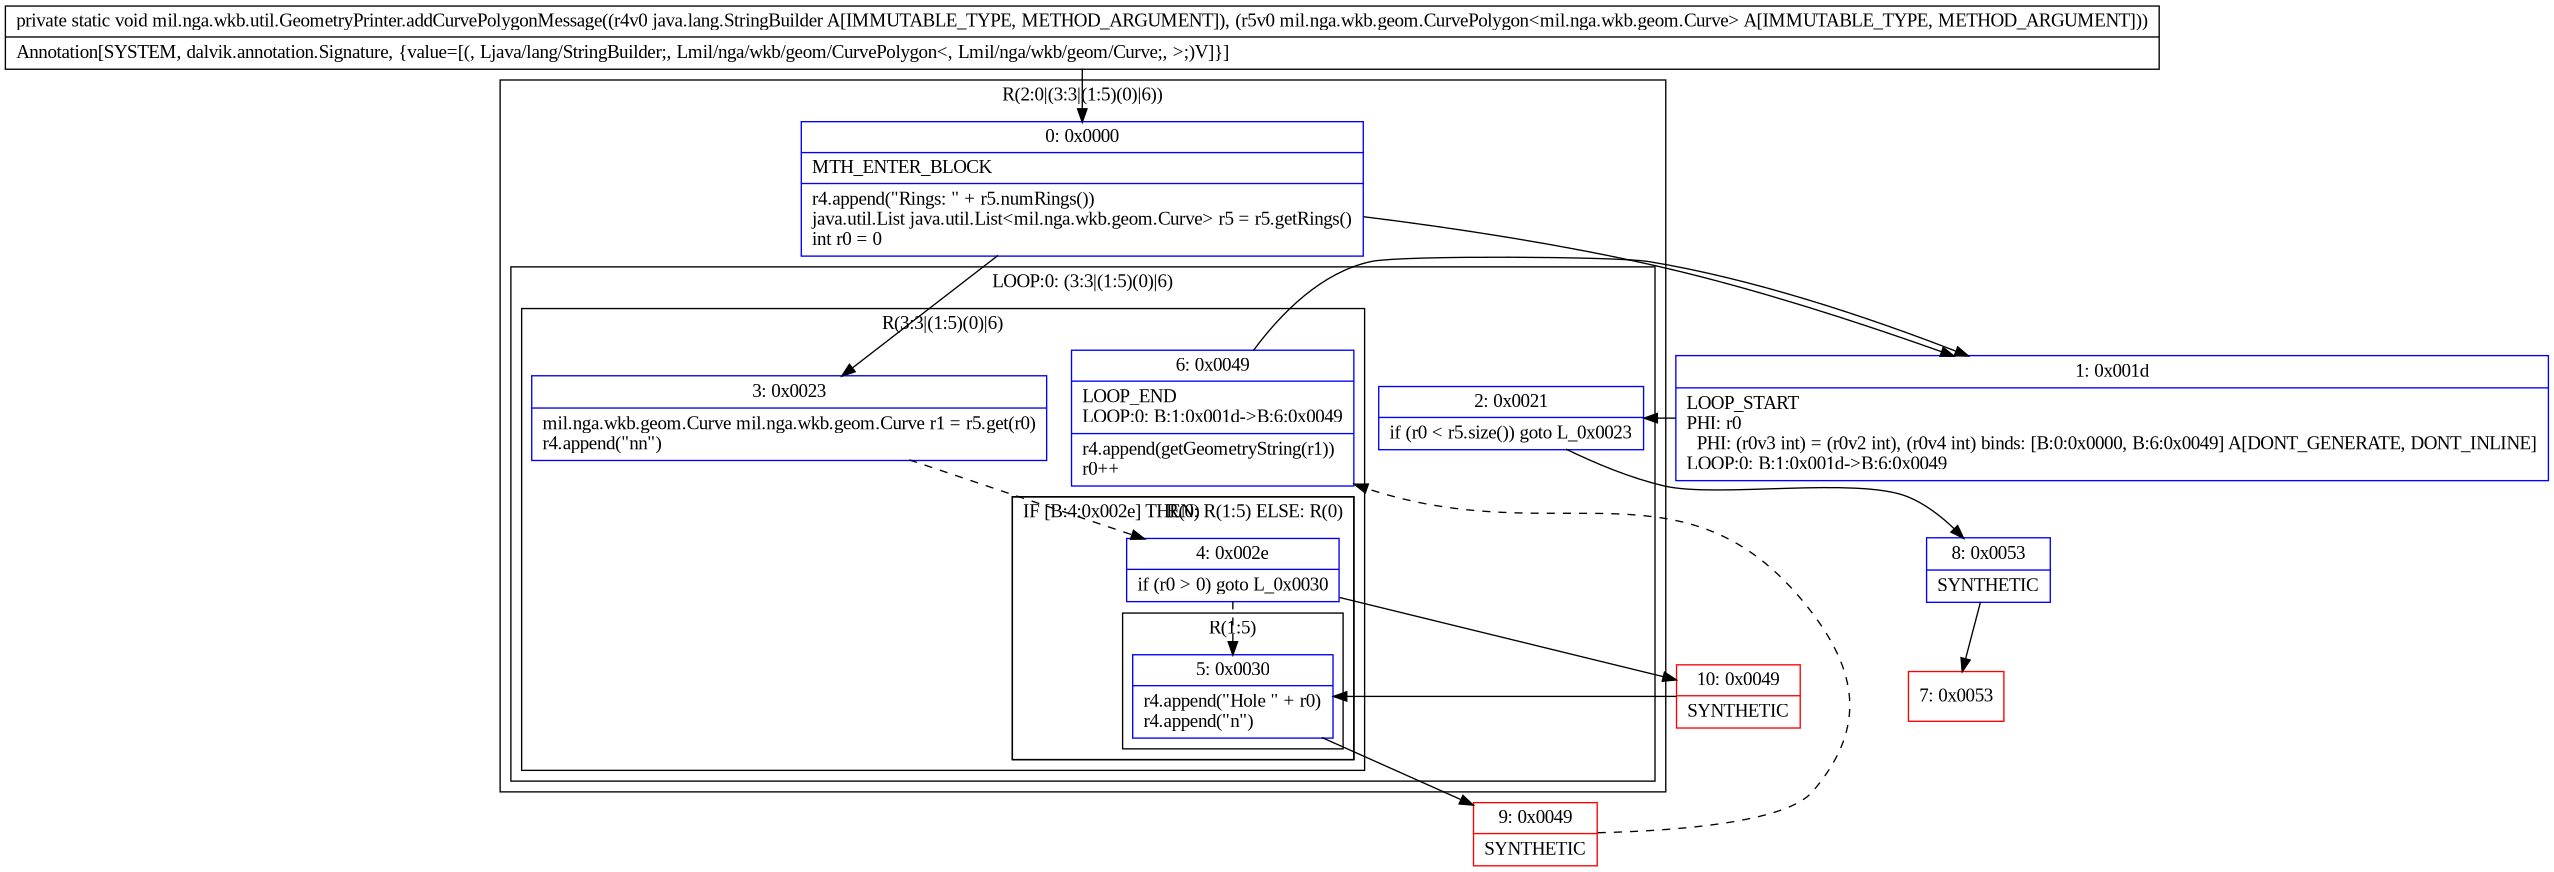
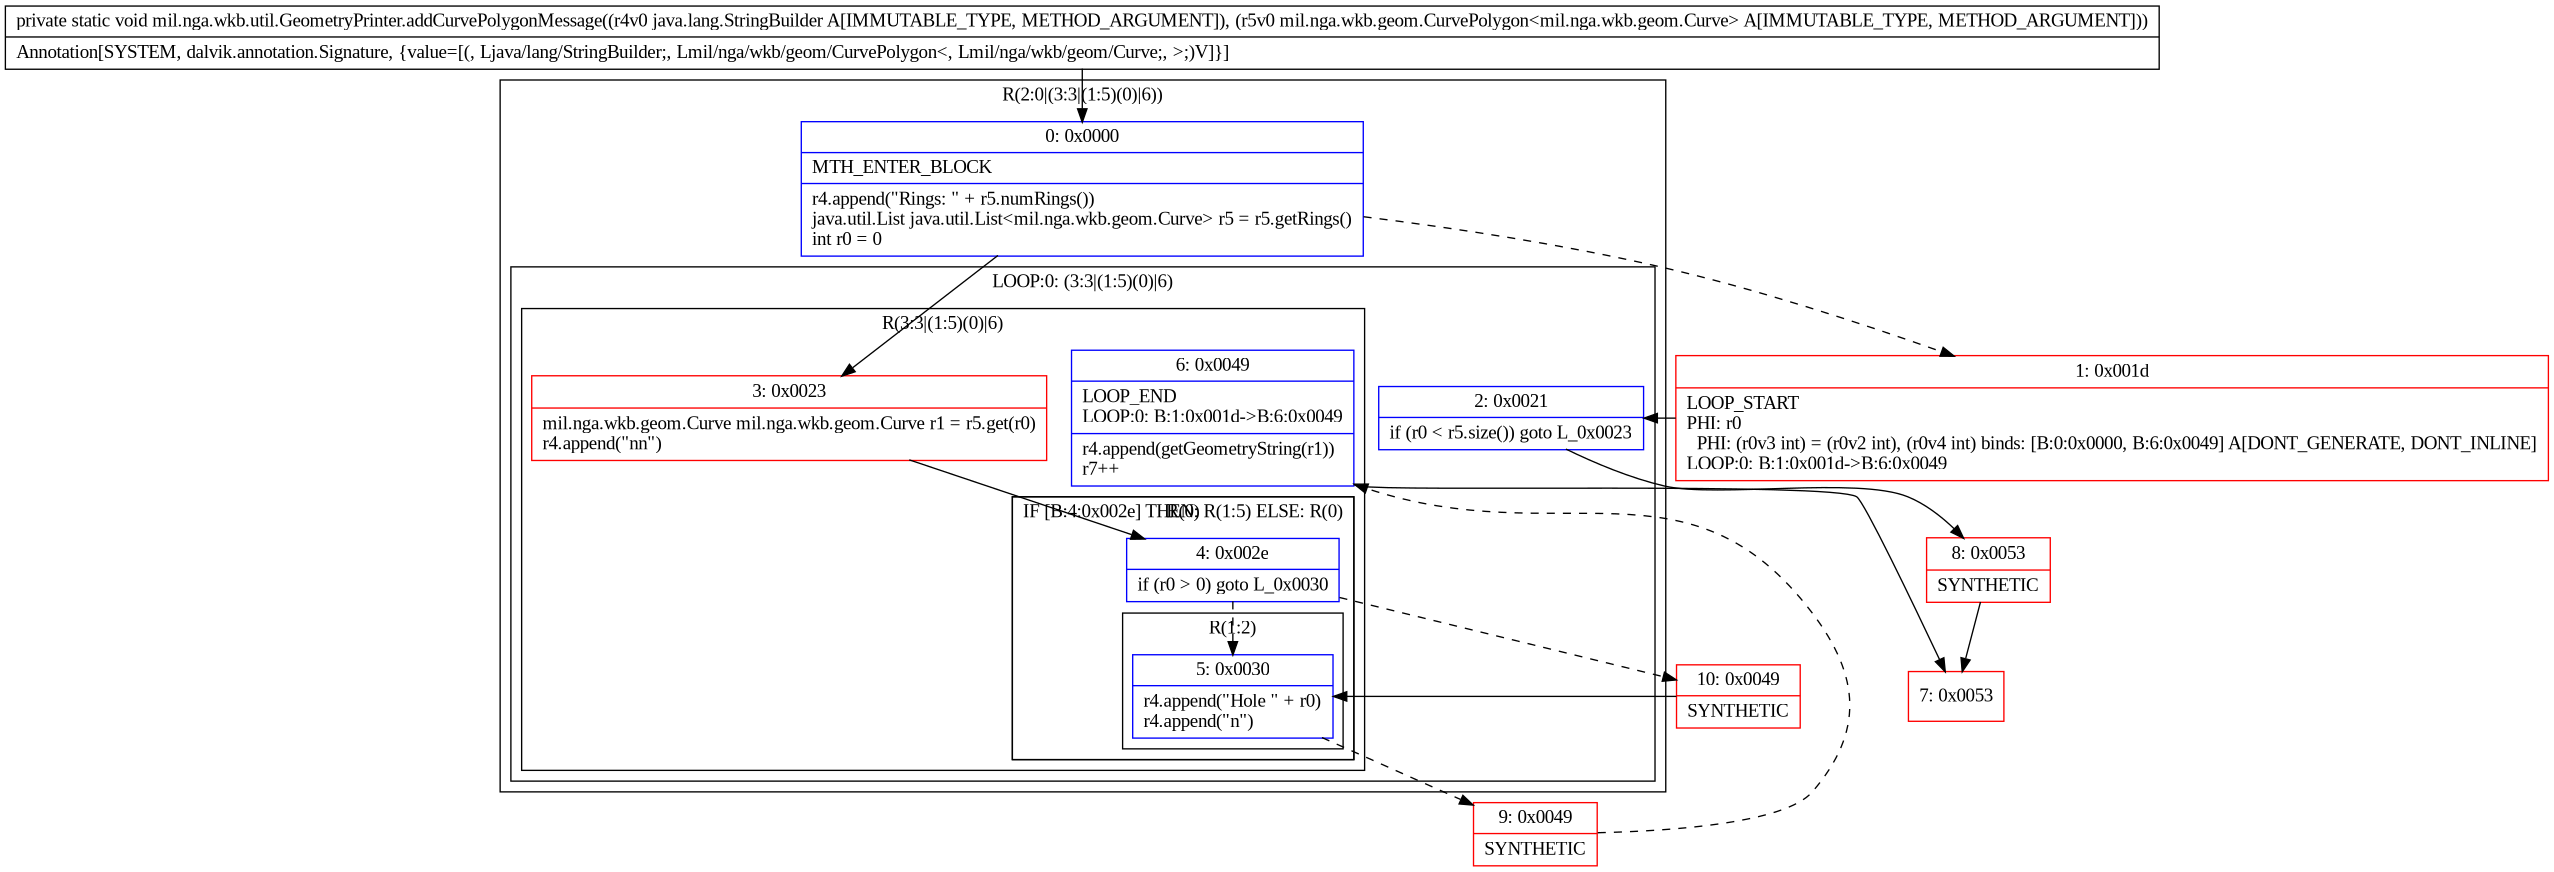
(1569, 248) -> (1686, 273)
(1576, 258) -> (1628, 488)
(789, 418) -> (789, 418)
(2112, 418) -> (2112, 418)
(1101, 469) -> (1101, 469)
(1004, 492) -> (1004, 492)
(1988, 570) -> (1988, 570)
(1233, 629) -> (1233, 629)
(1501, 637) -> (1501, 637)
(1391, 769) -> (1391, 769)
